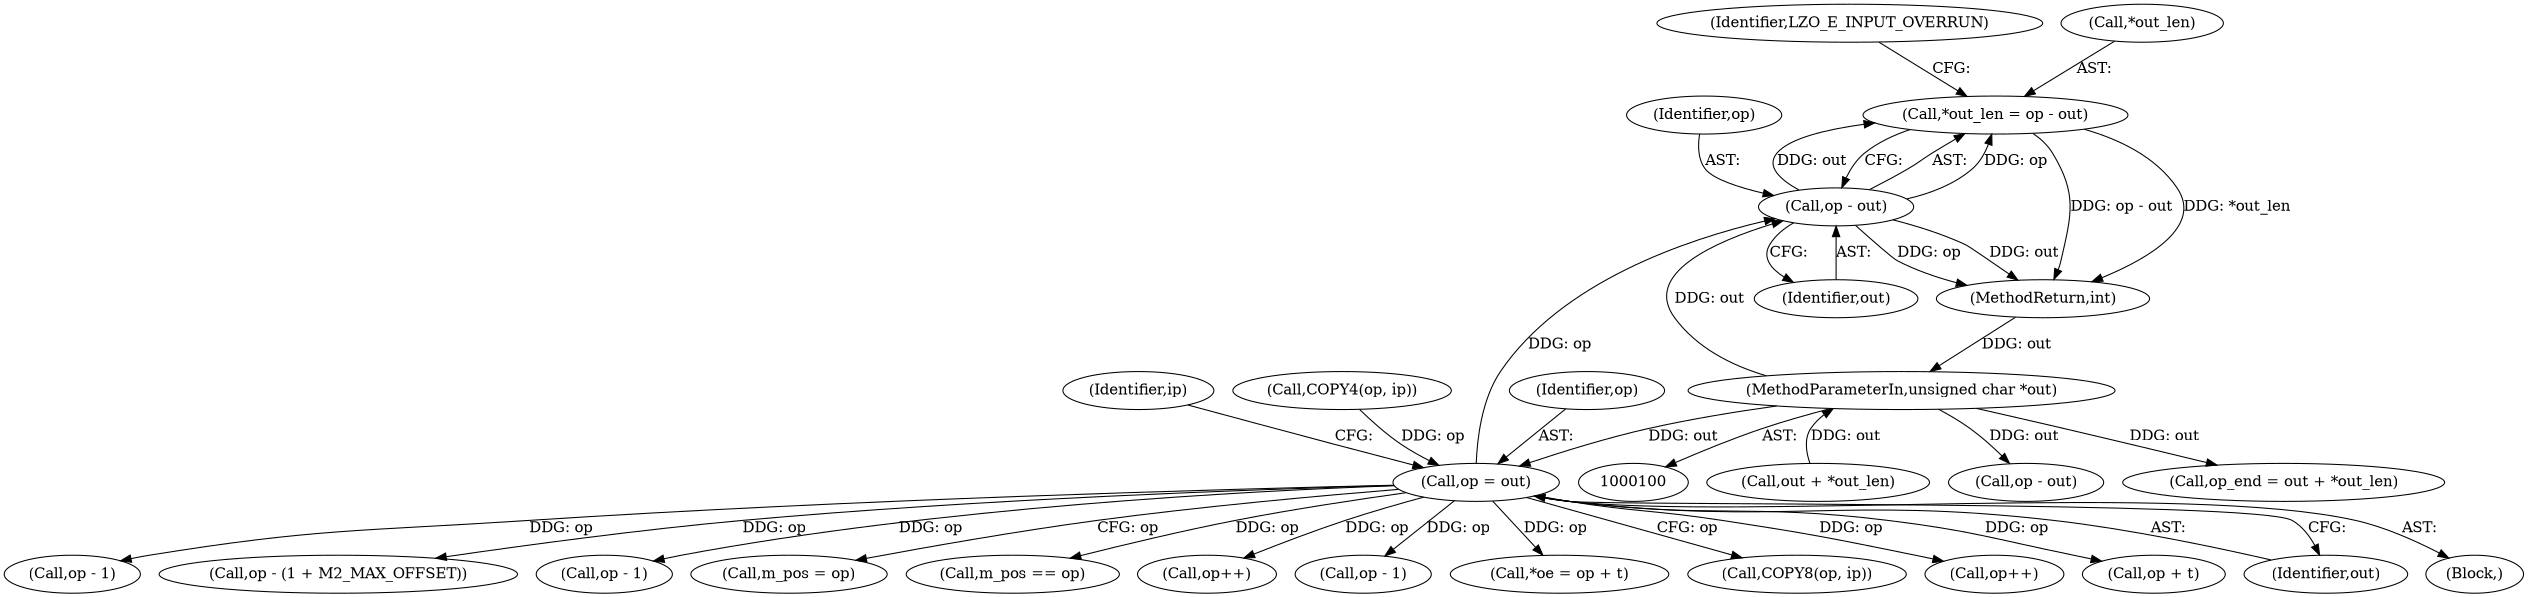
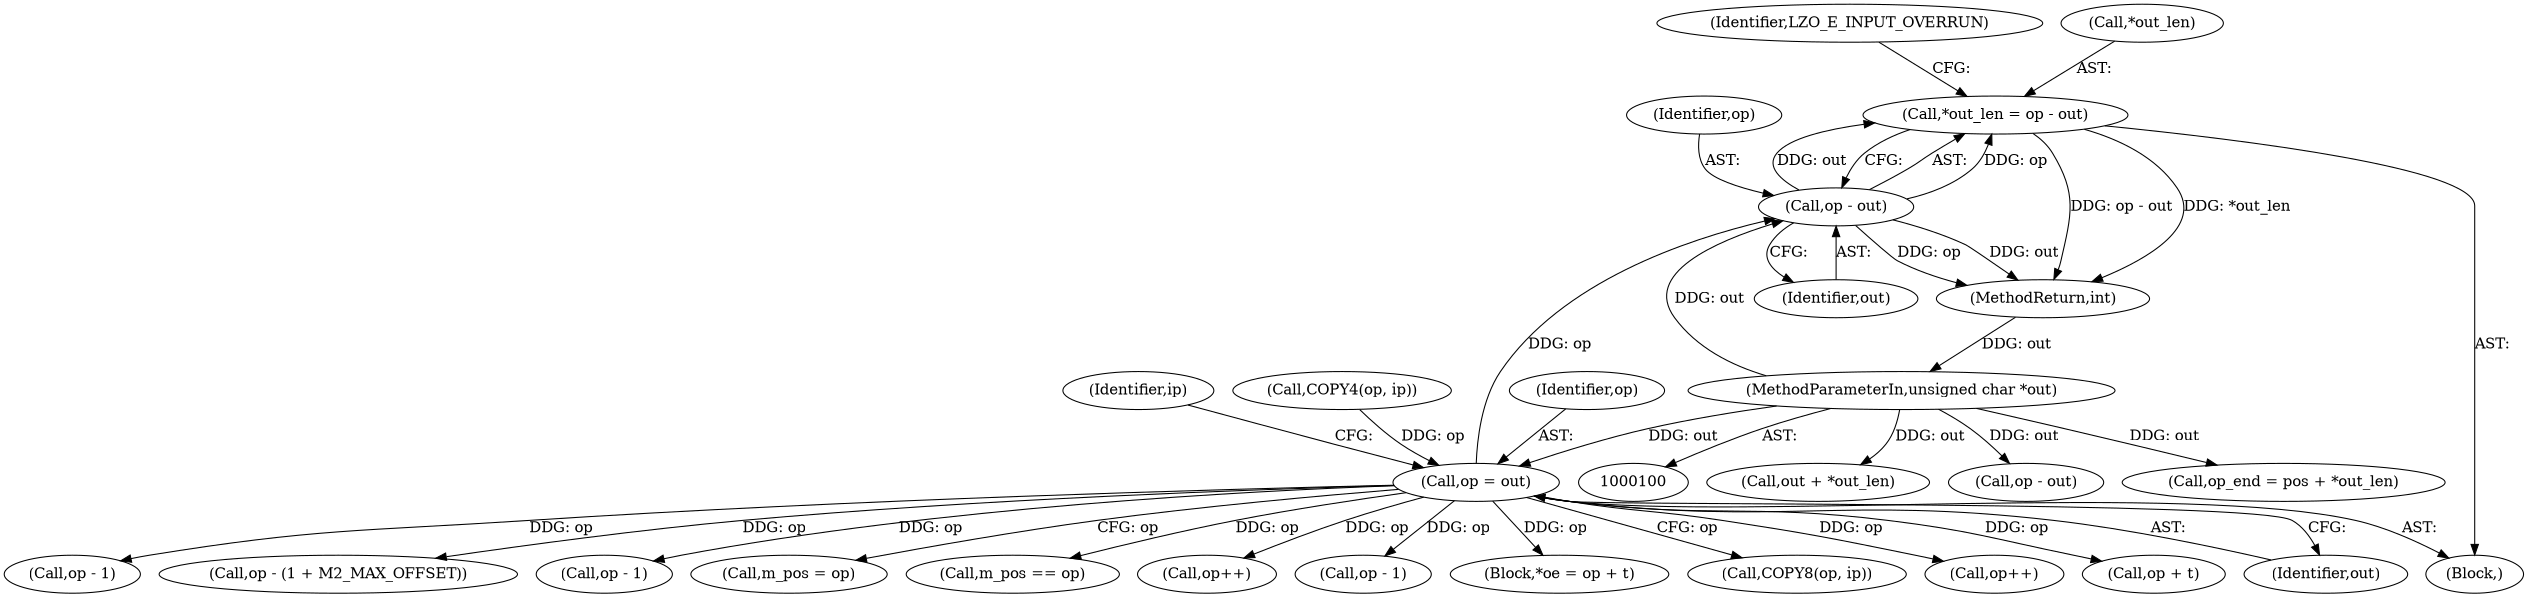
none -> (2459, 190)
(1807, 436) -> (1890, 438)
(2284, 482) -> (2284, 482)
(1560, 574) -> (1560, 574)
